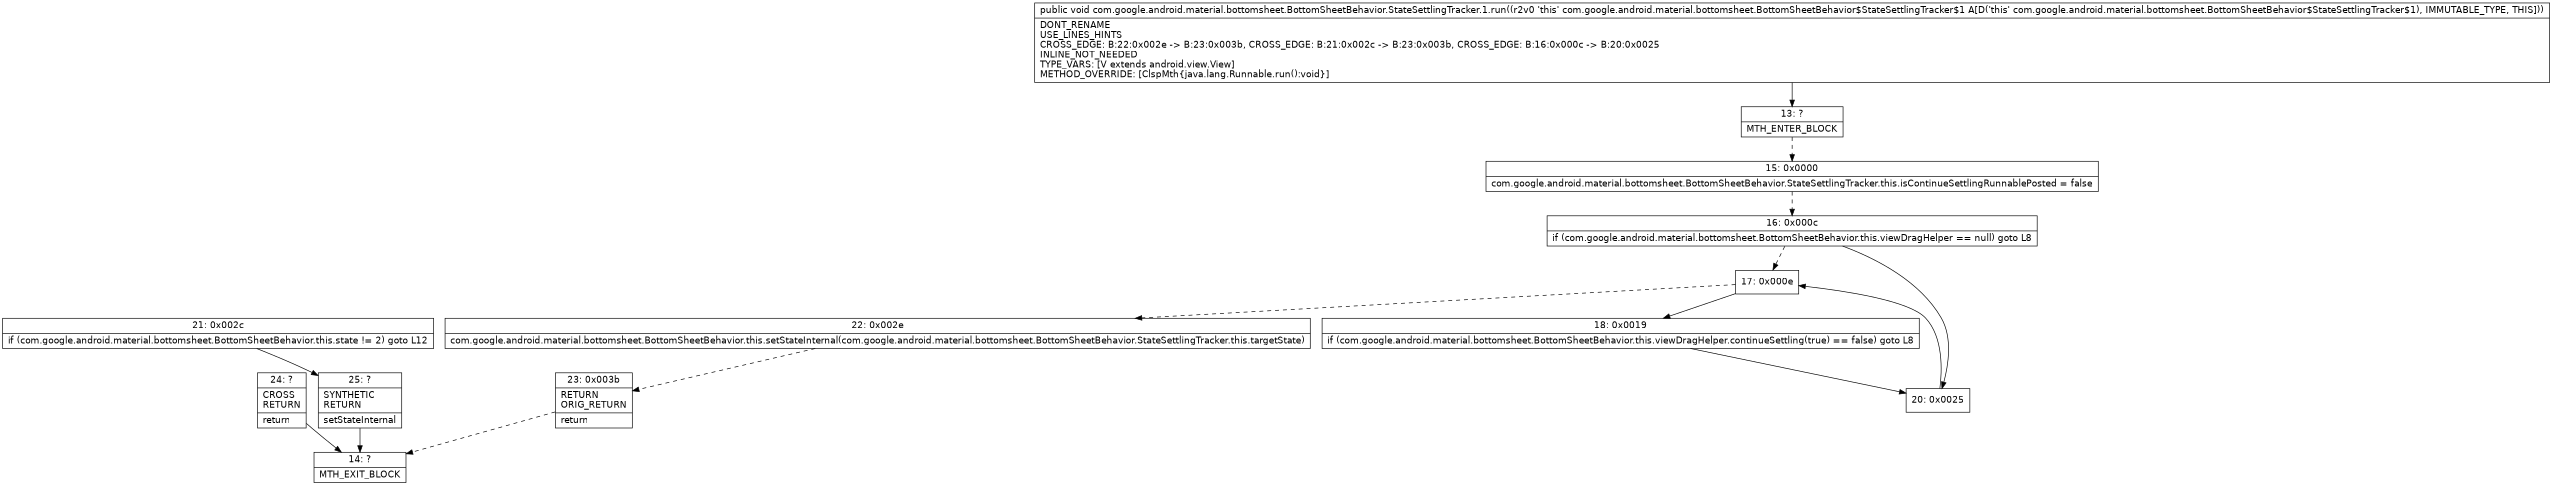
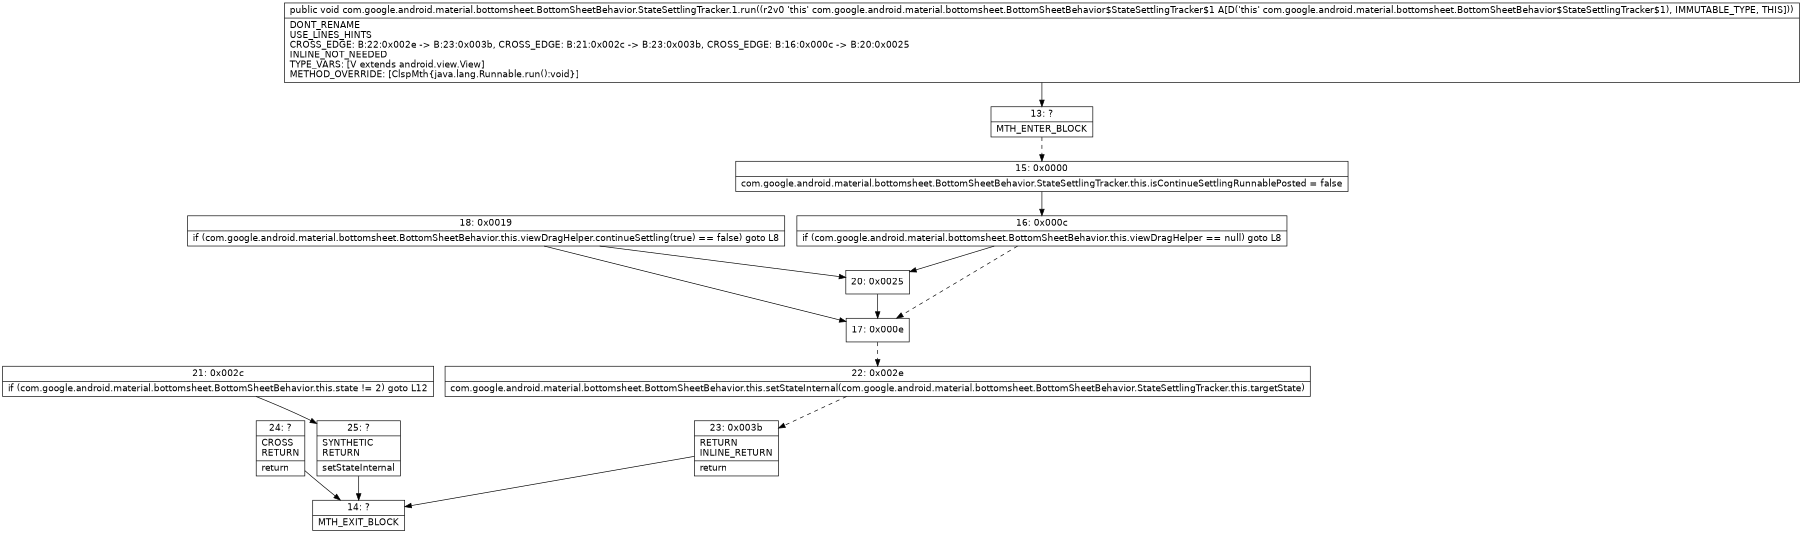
(1792, 200) -> (1042, 200)
(1703, 305) -> (692, 283)
(594, 405) -> (736, 453)
(484, 432) -> (553, 481)
